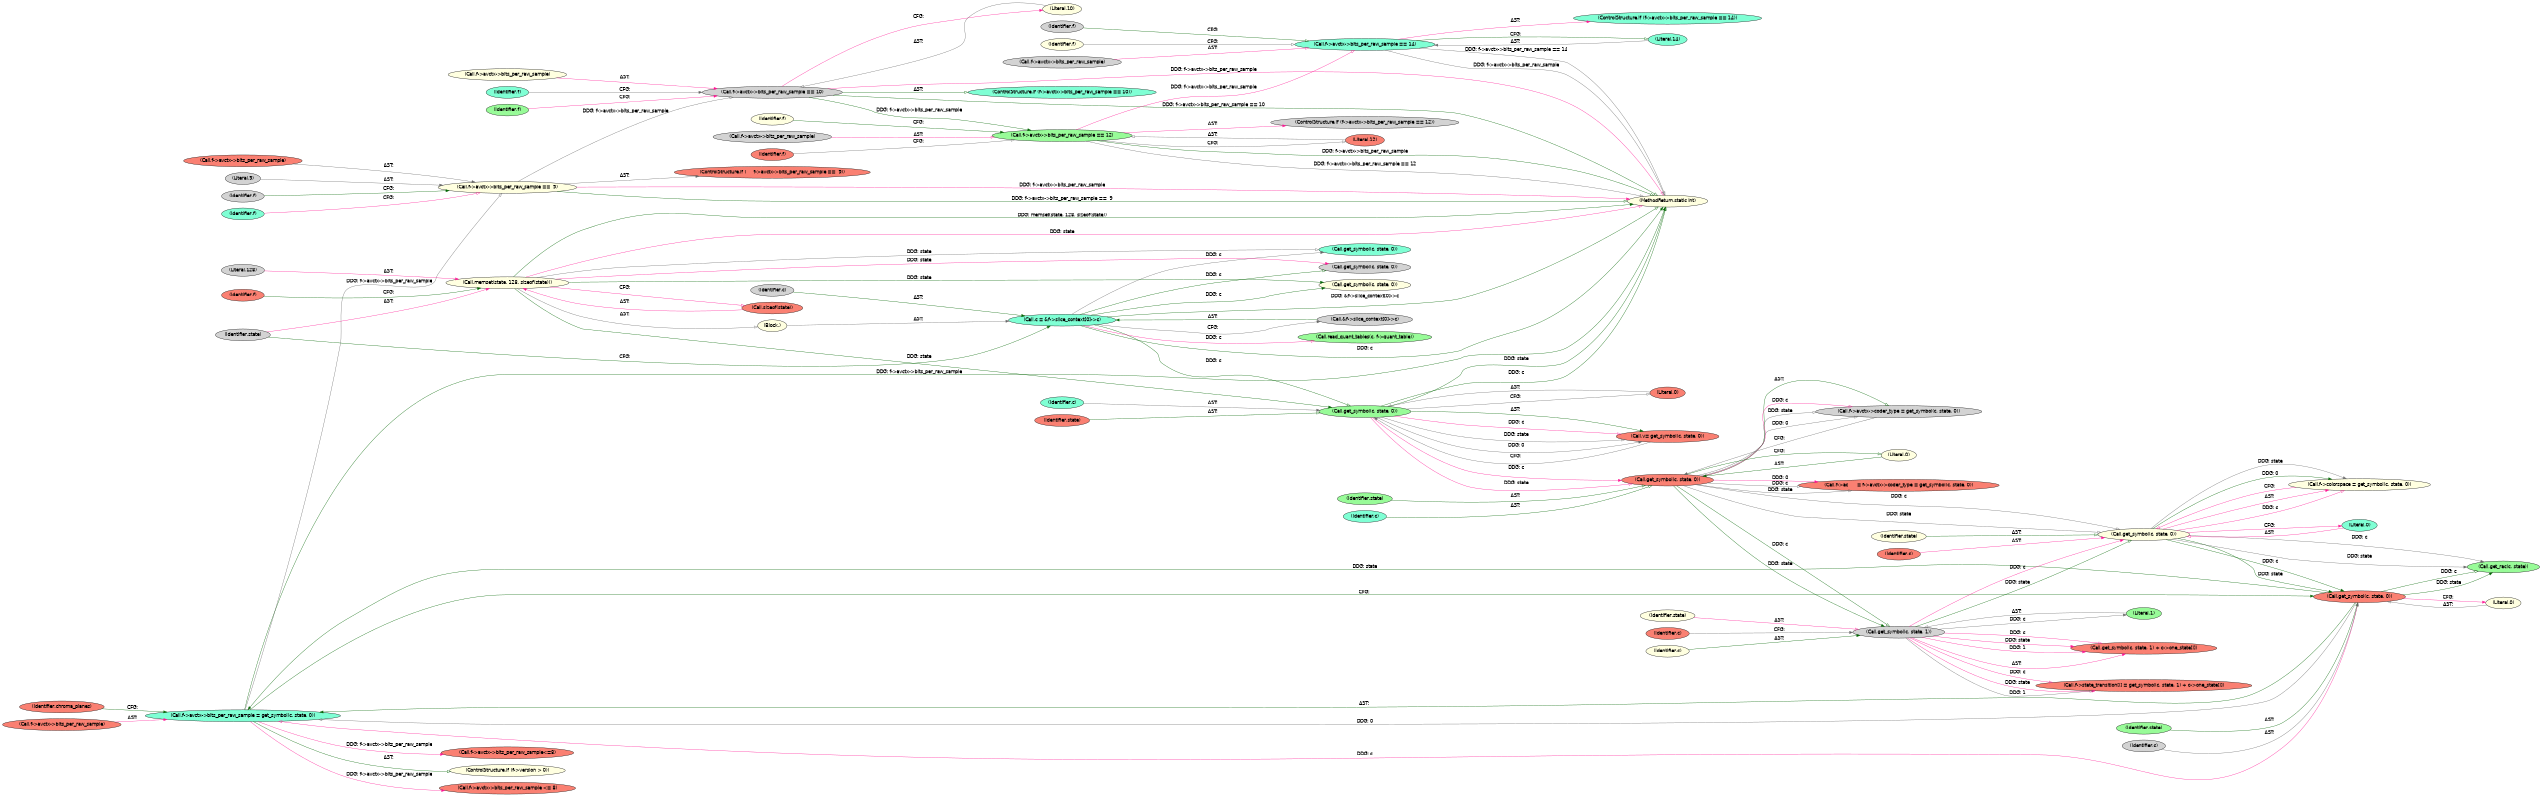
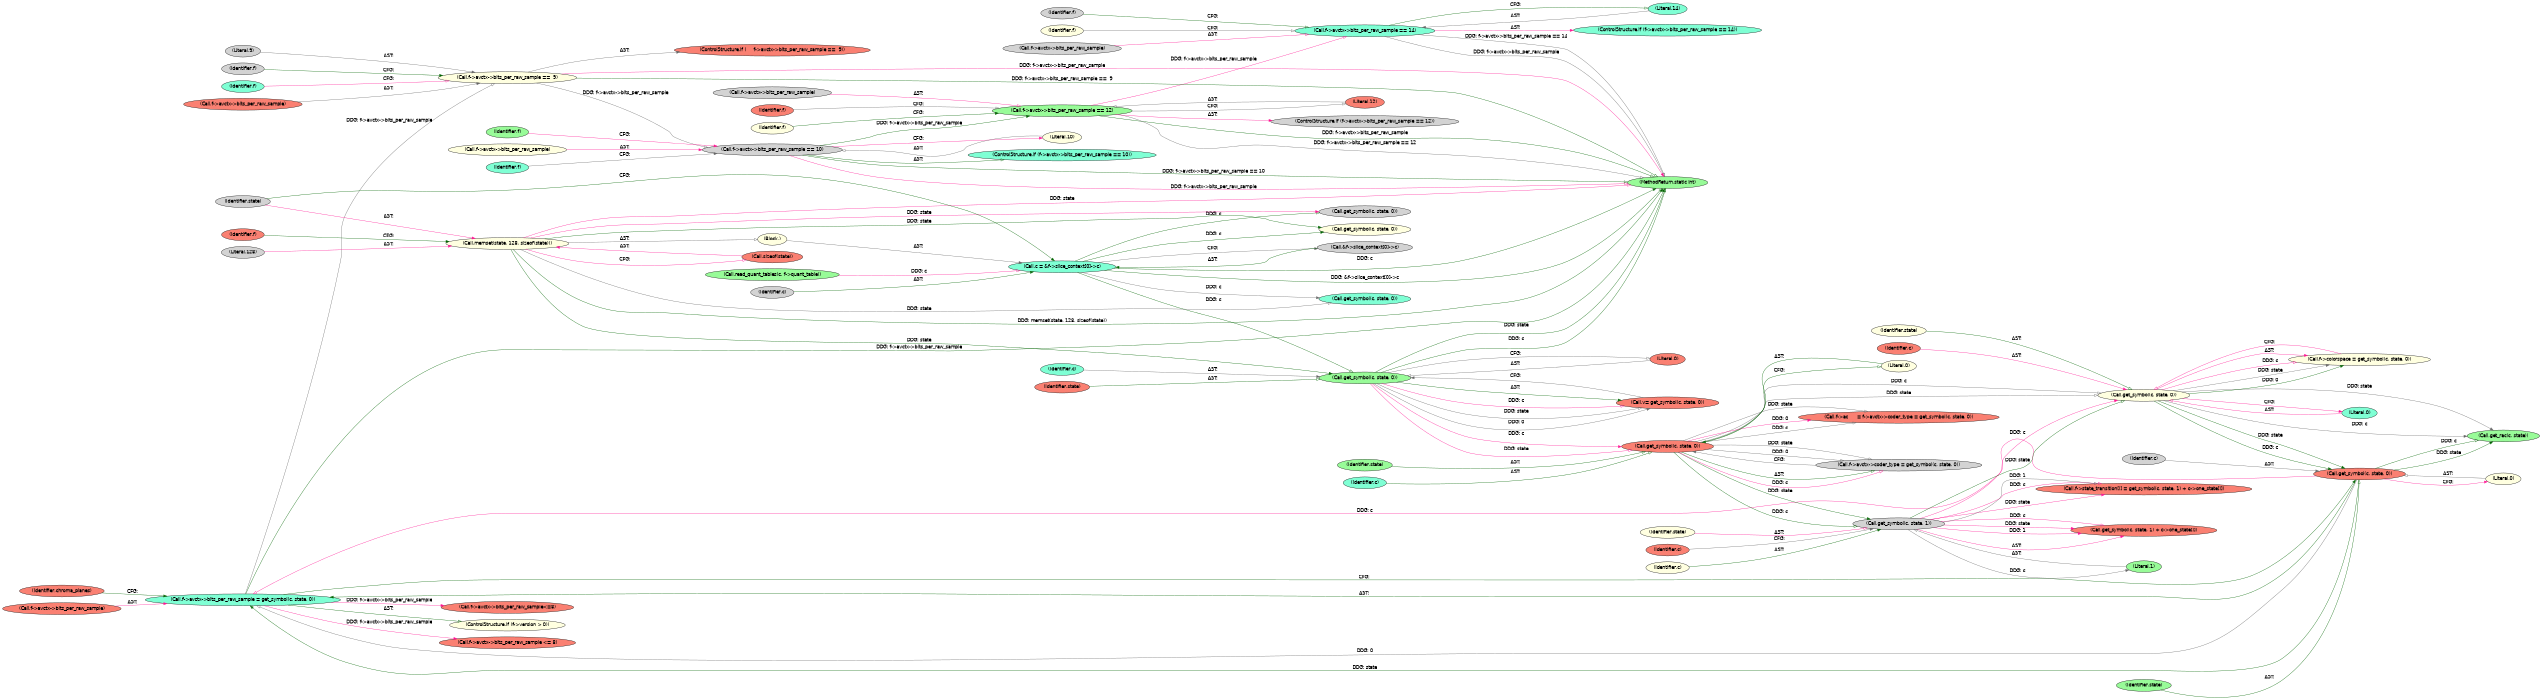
(1668, 201) -> (1668, 183)
(1196, 343) -> (928, 275)
